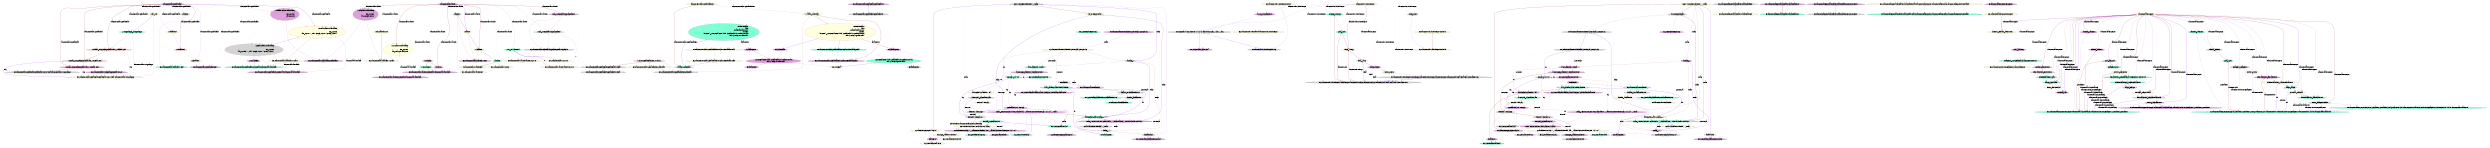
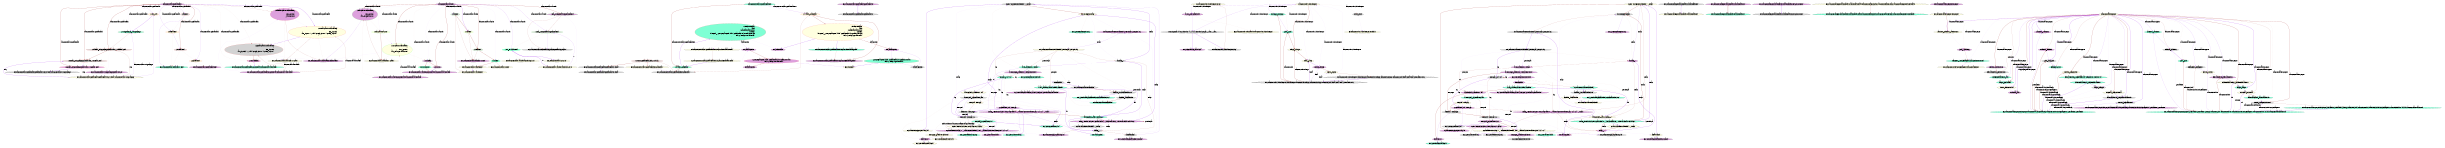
(702, 4) -> (760, 4)
(1395, 30) -> (1343, 30)
(1369, 32) -> (1315, 32)
(1433, 50) -> none
none -> (2109, 52)
(2062, 57) -> (2011, 57)
(2072, 70) -> (2027, 70)
